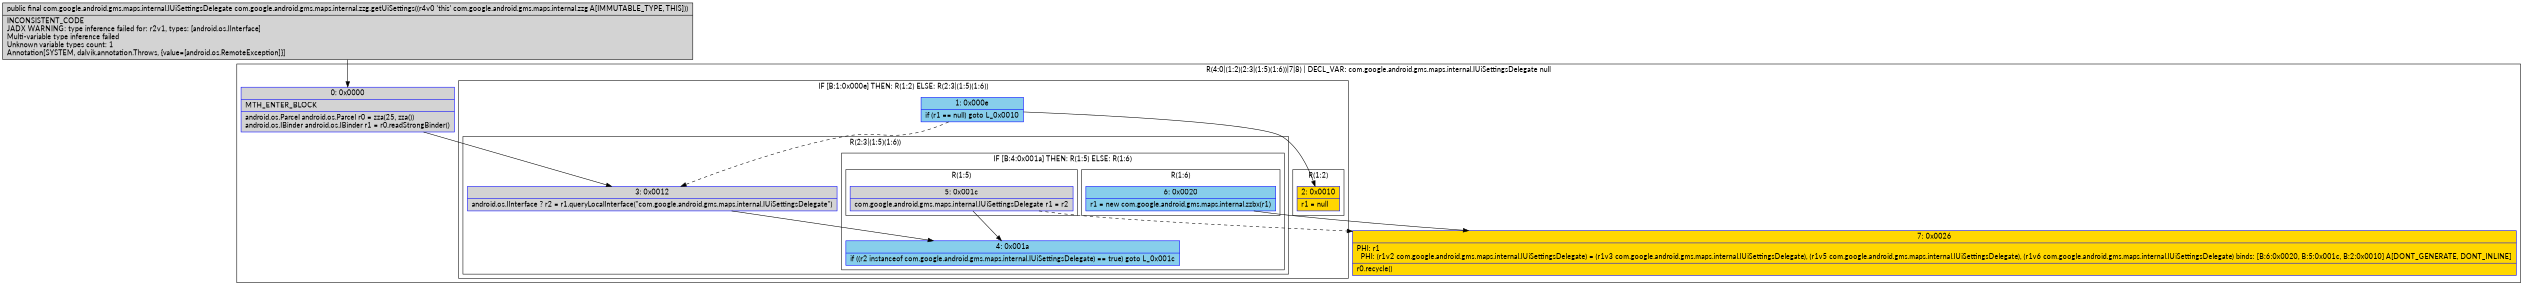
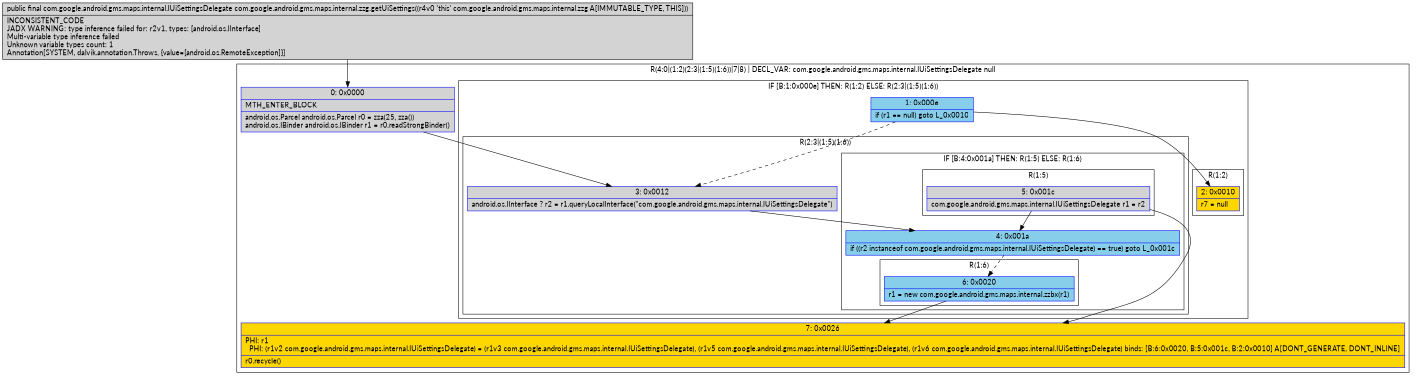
(1315, 205) -> (1215, 205)
(1193, 223) -> (1165, 283)
none -> (998, 264)
